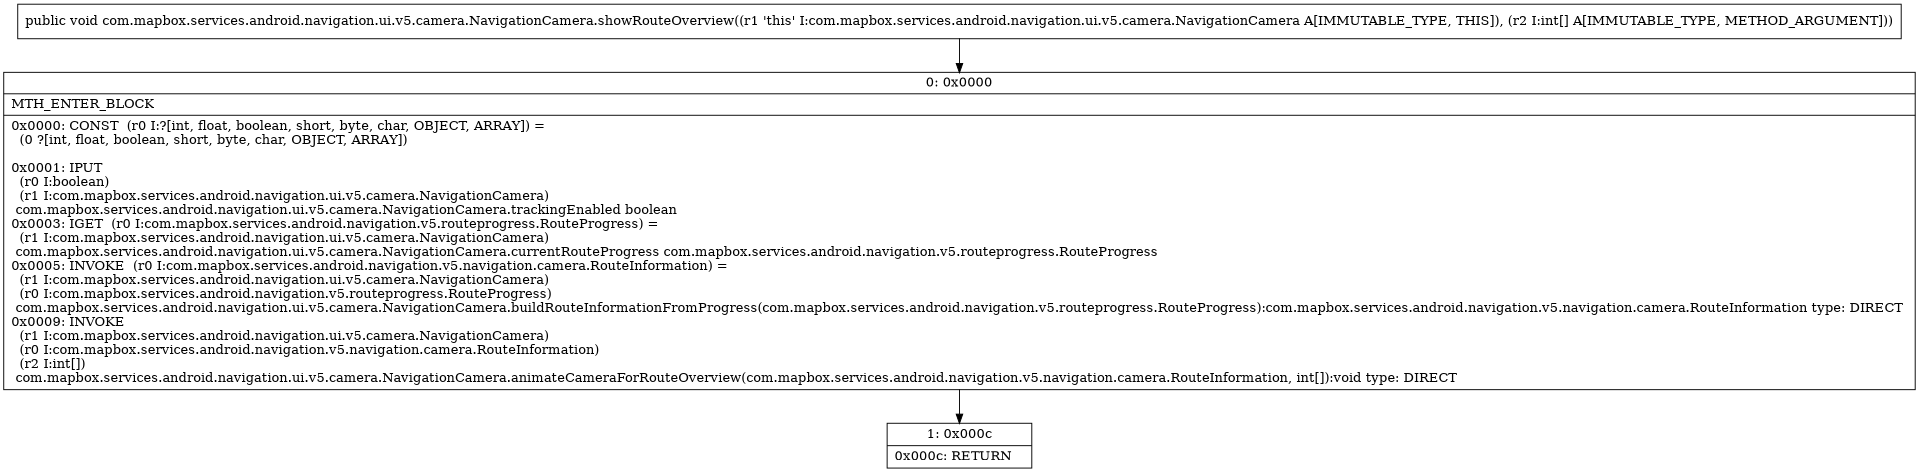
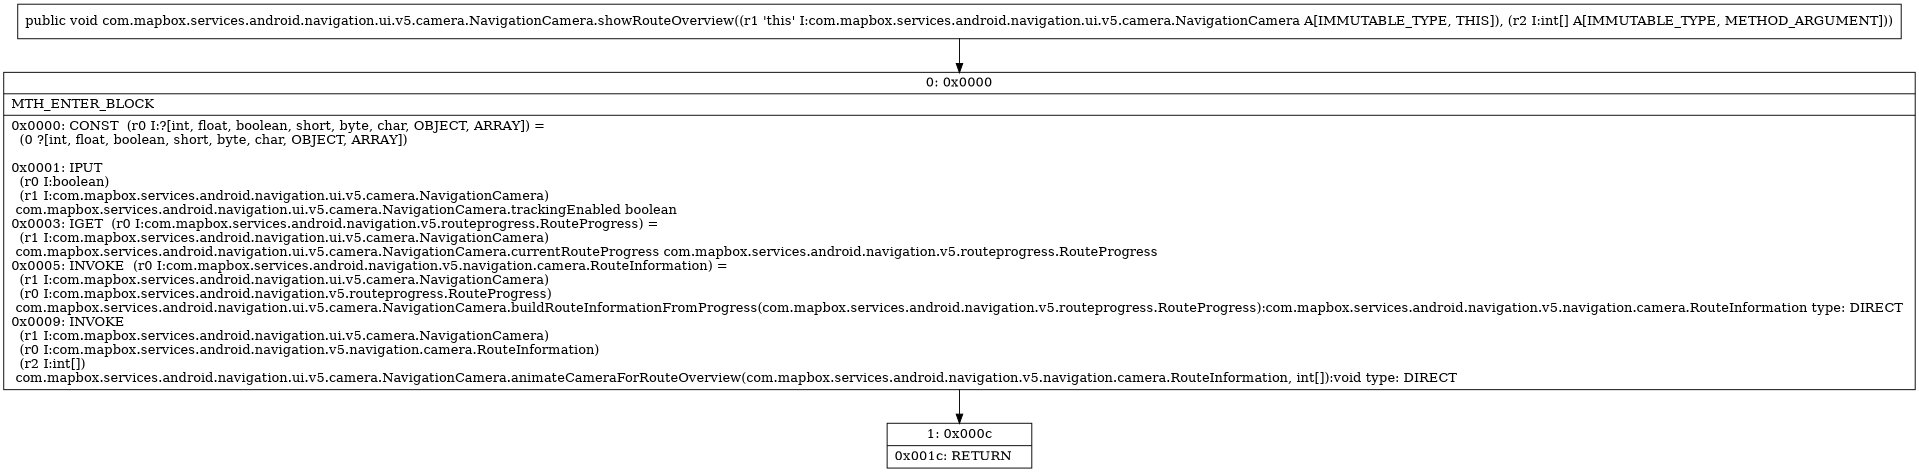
(959, 456) -> (959, 456)
